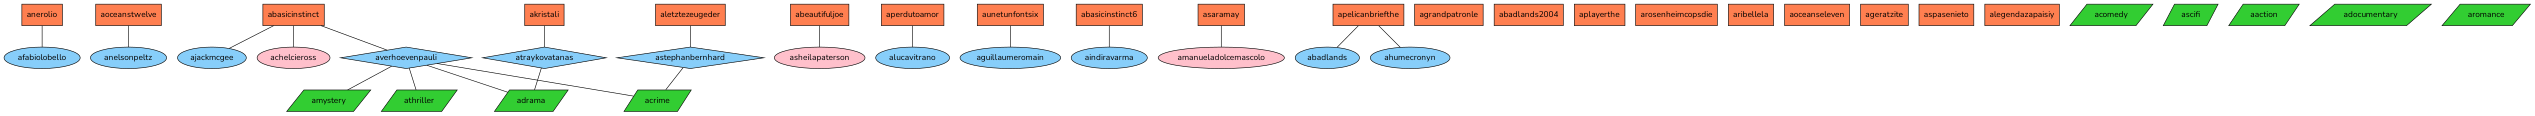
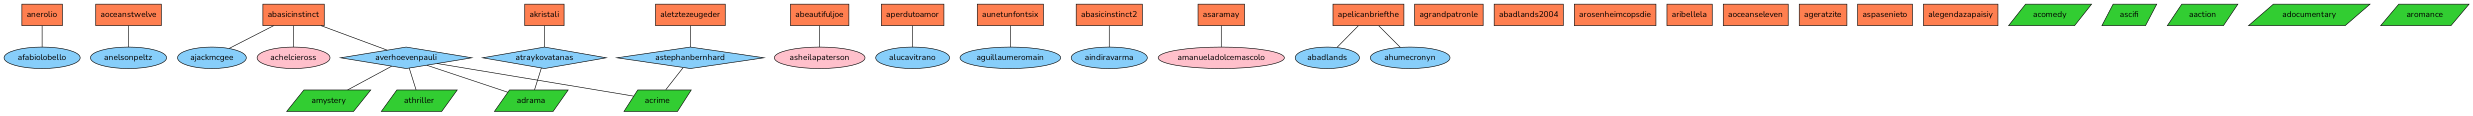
(1109, 15) -> (1109, 15)
(1600, 15) -> none
